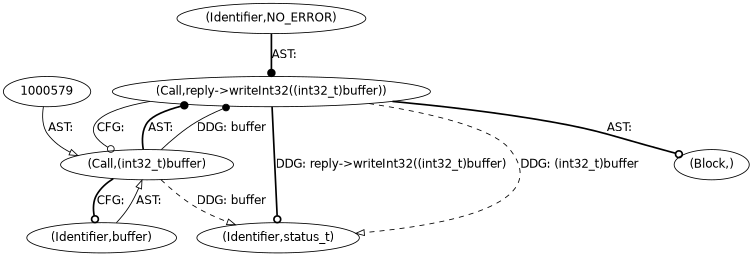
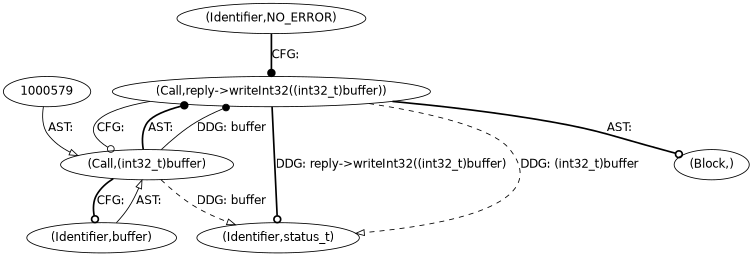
(286, 55) -> (287, 55)
